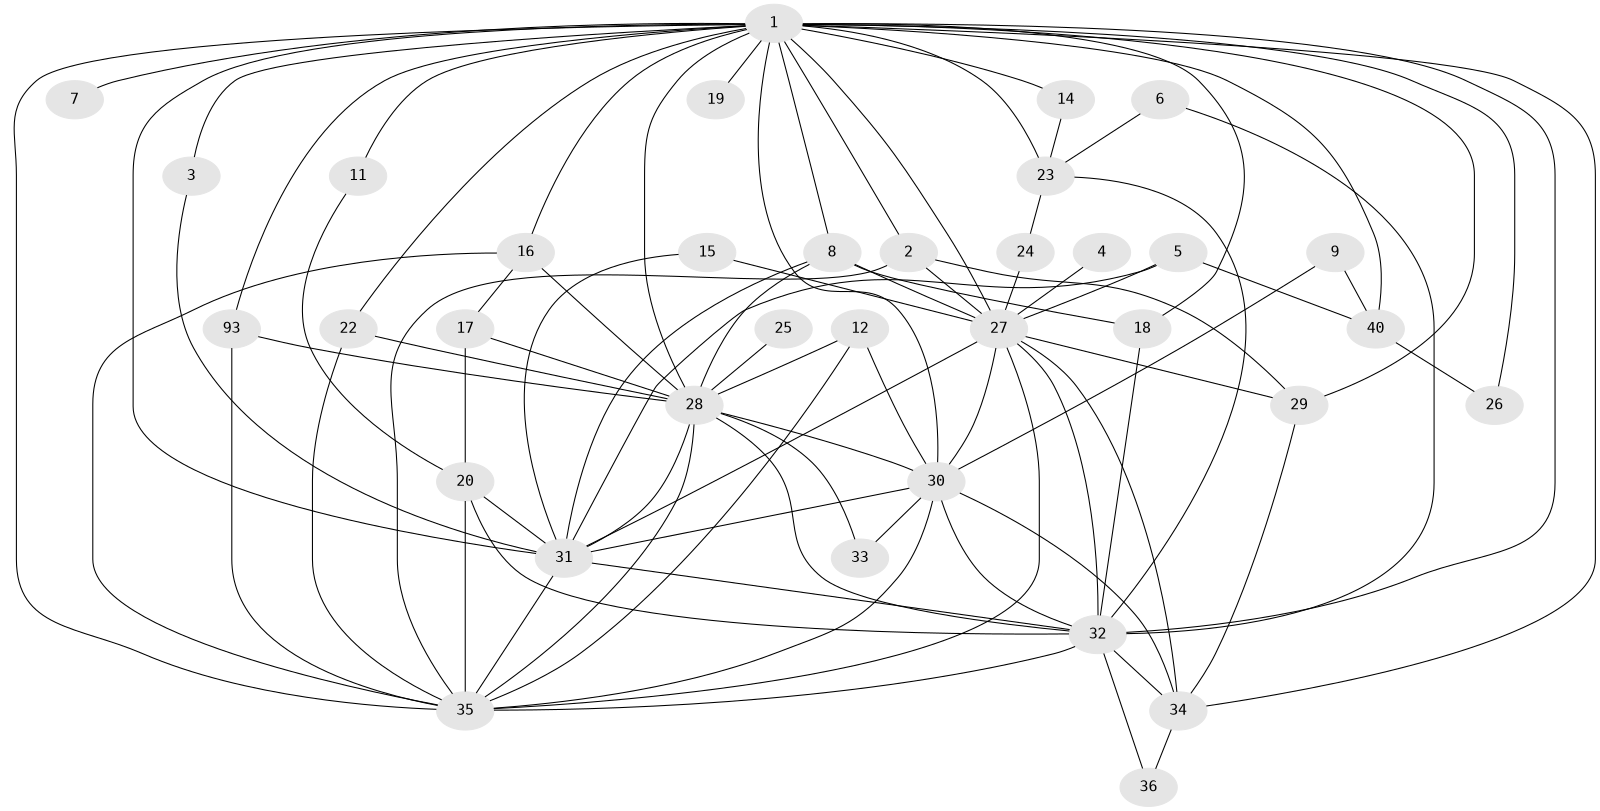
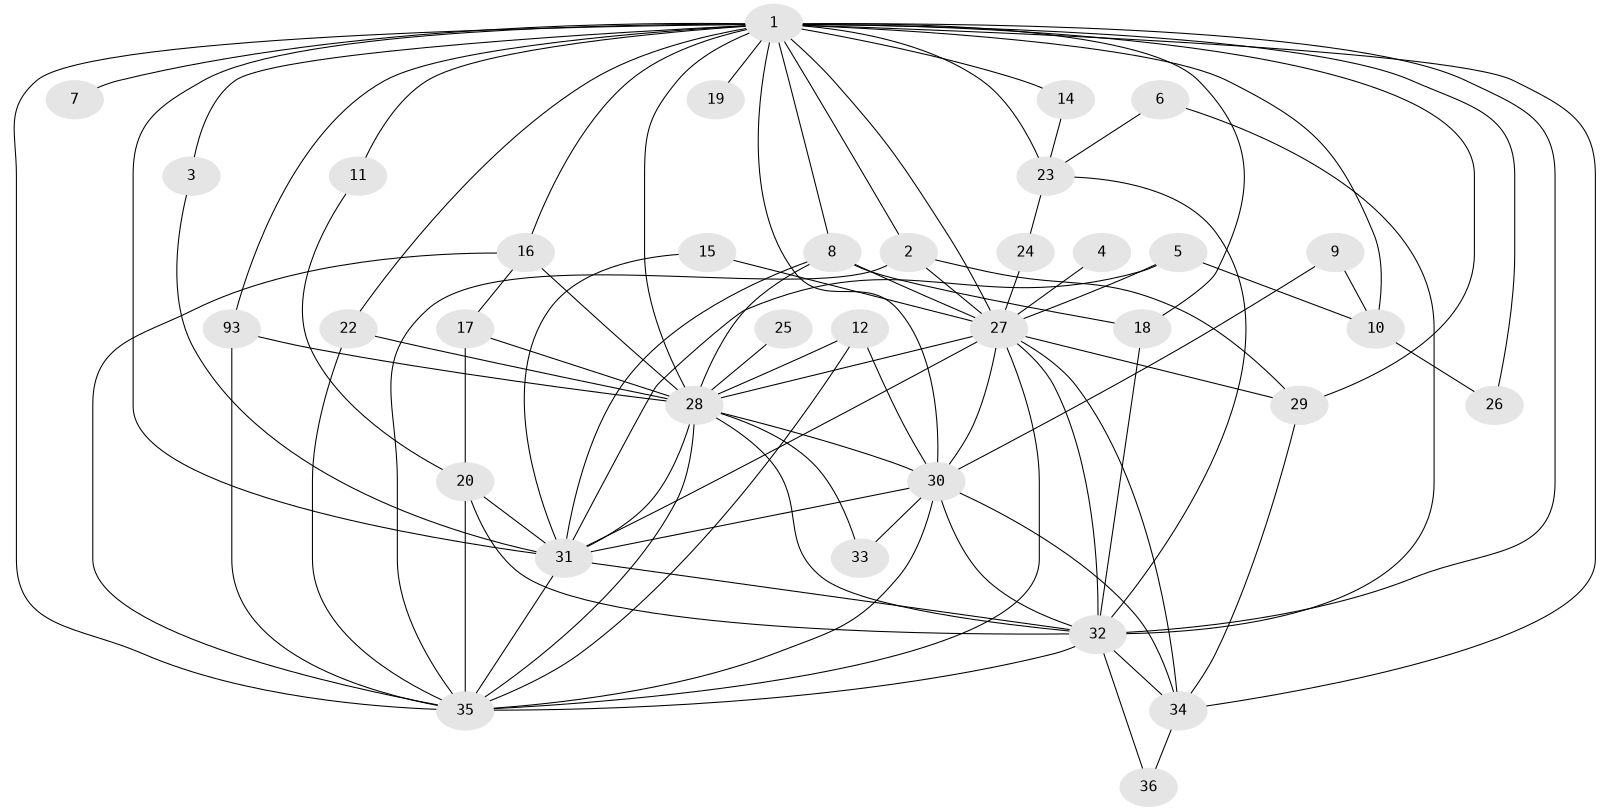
(1376, 329) -> (1376, 329)
none -> (847, 367)
